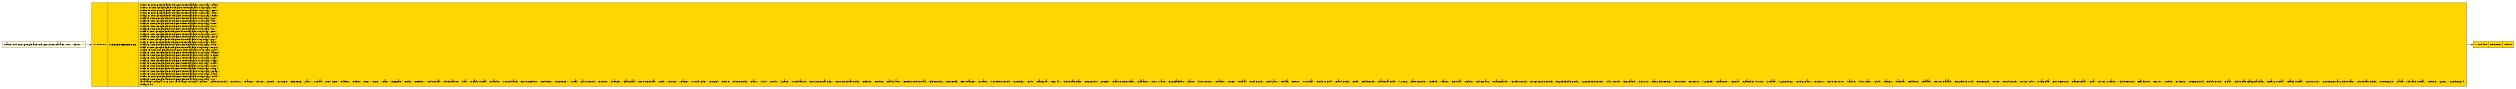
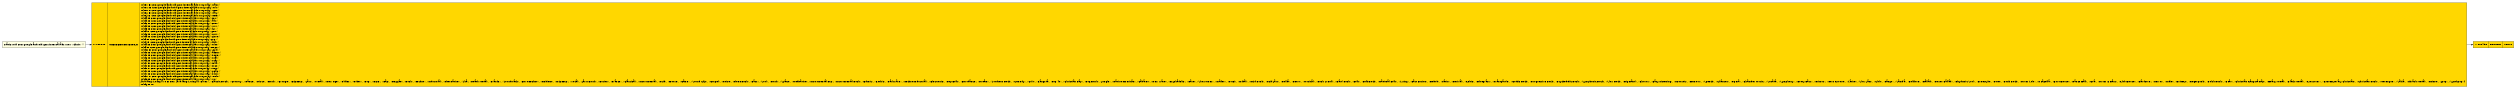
(123, 45) -> (123, 45)
